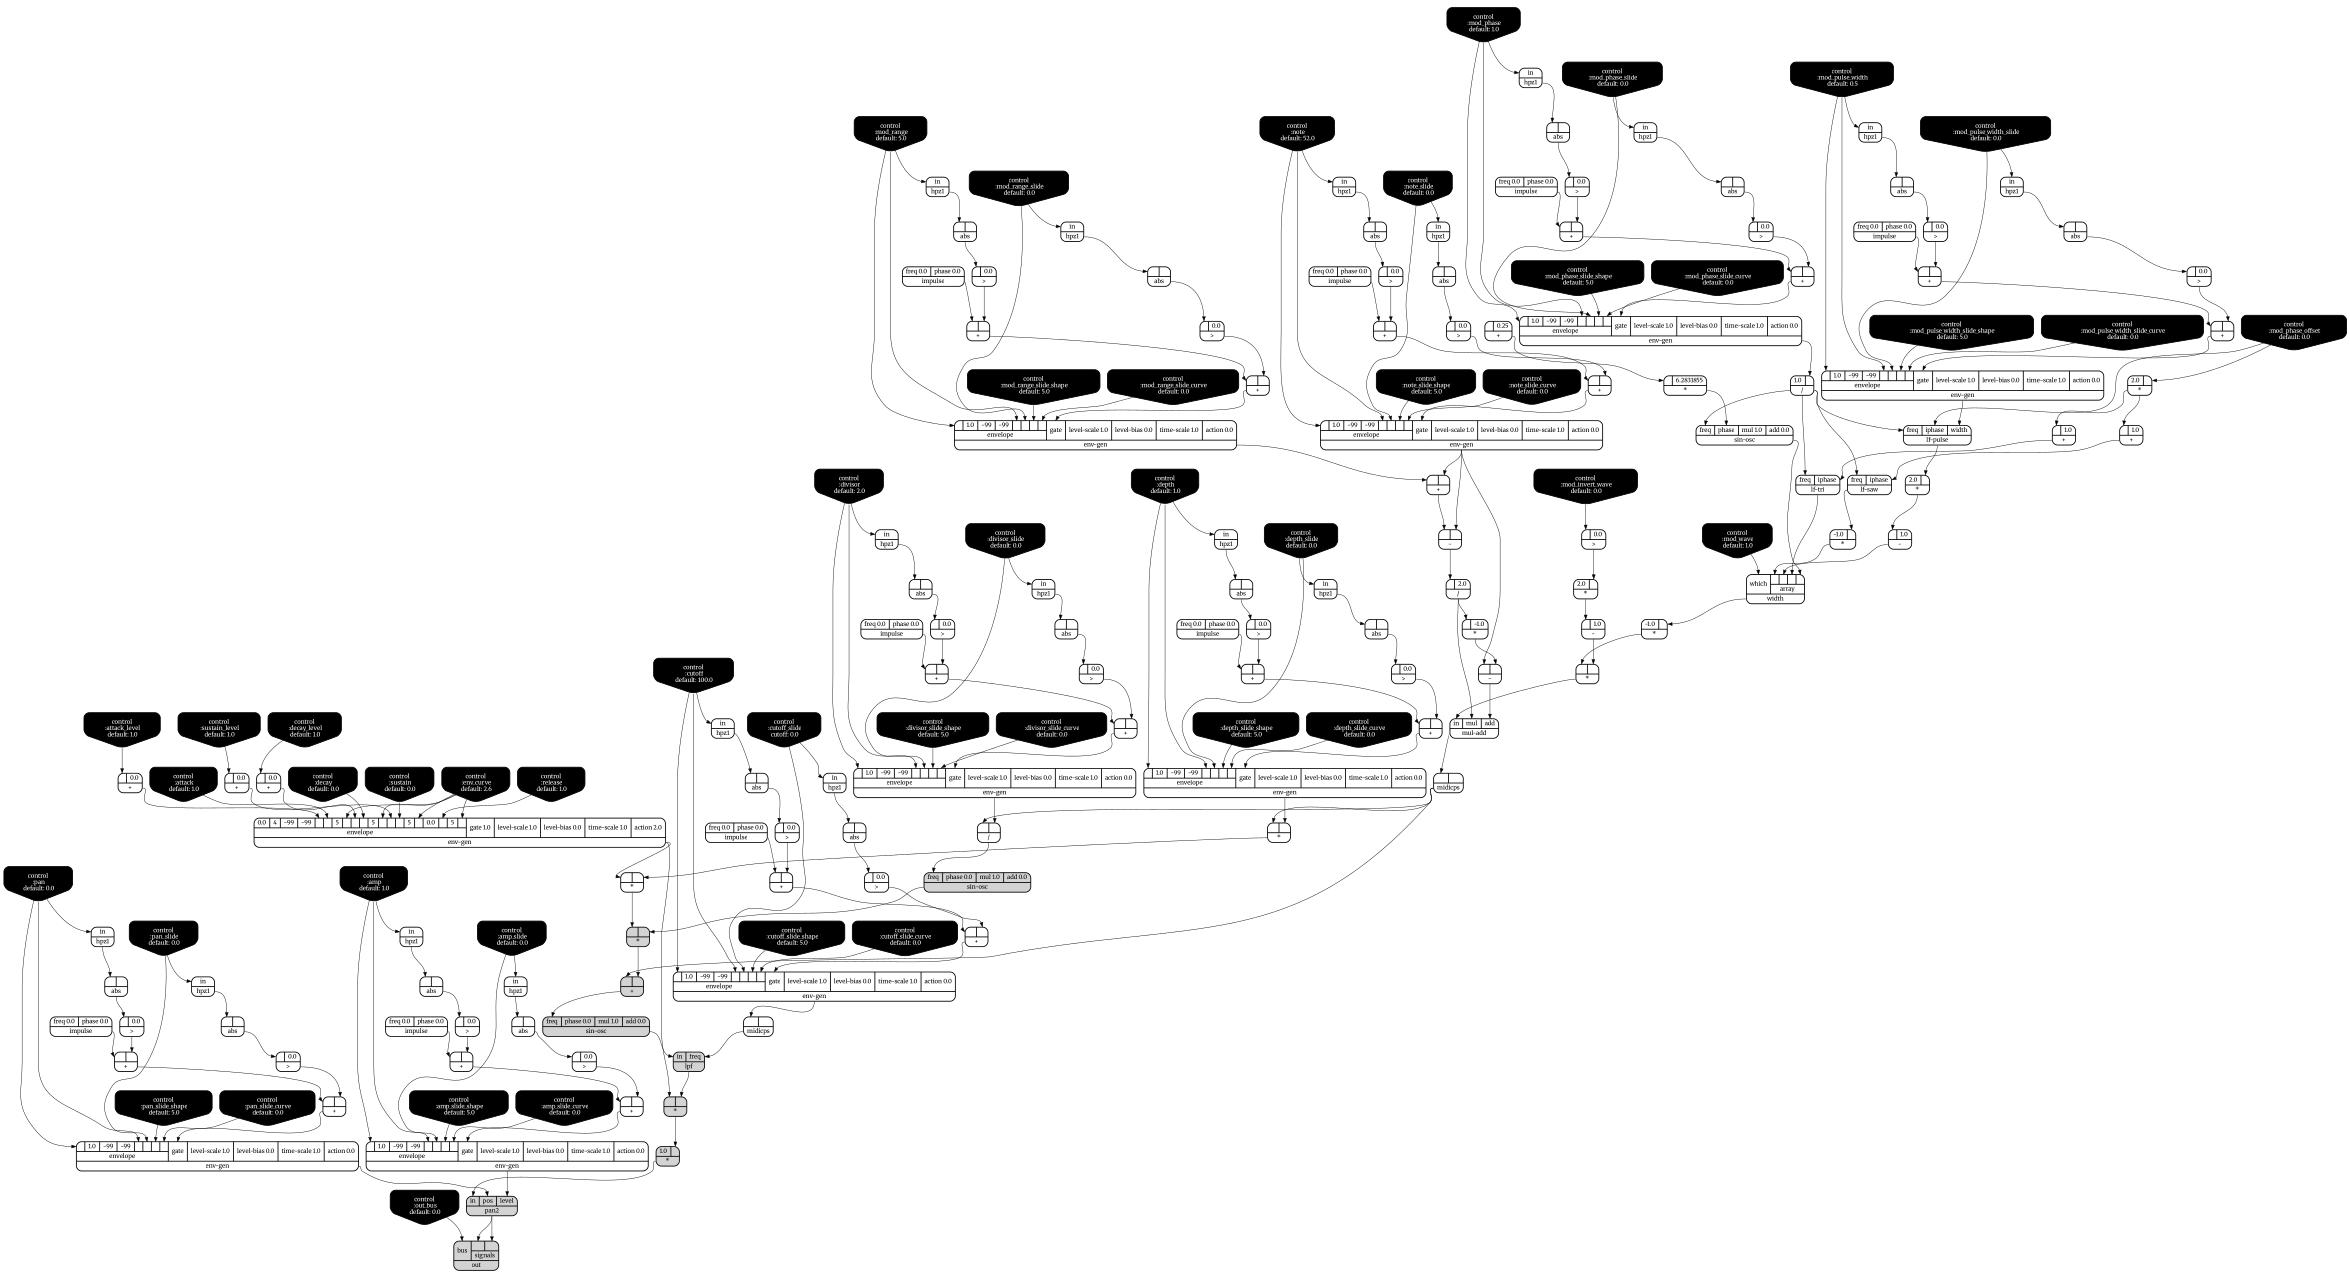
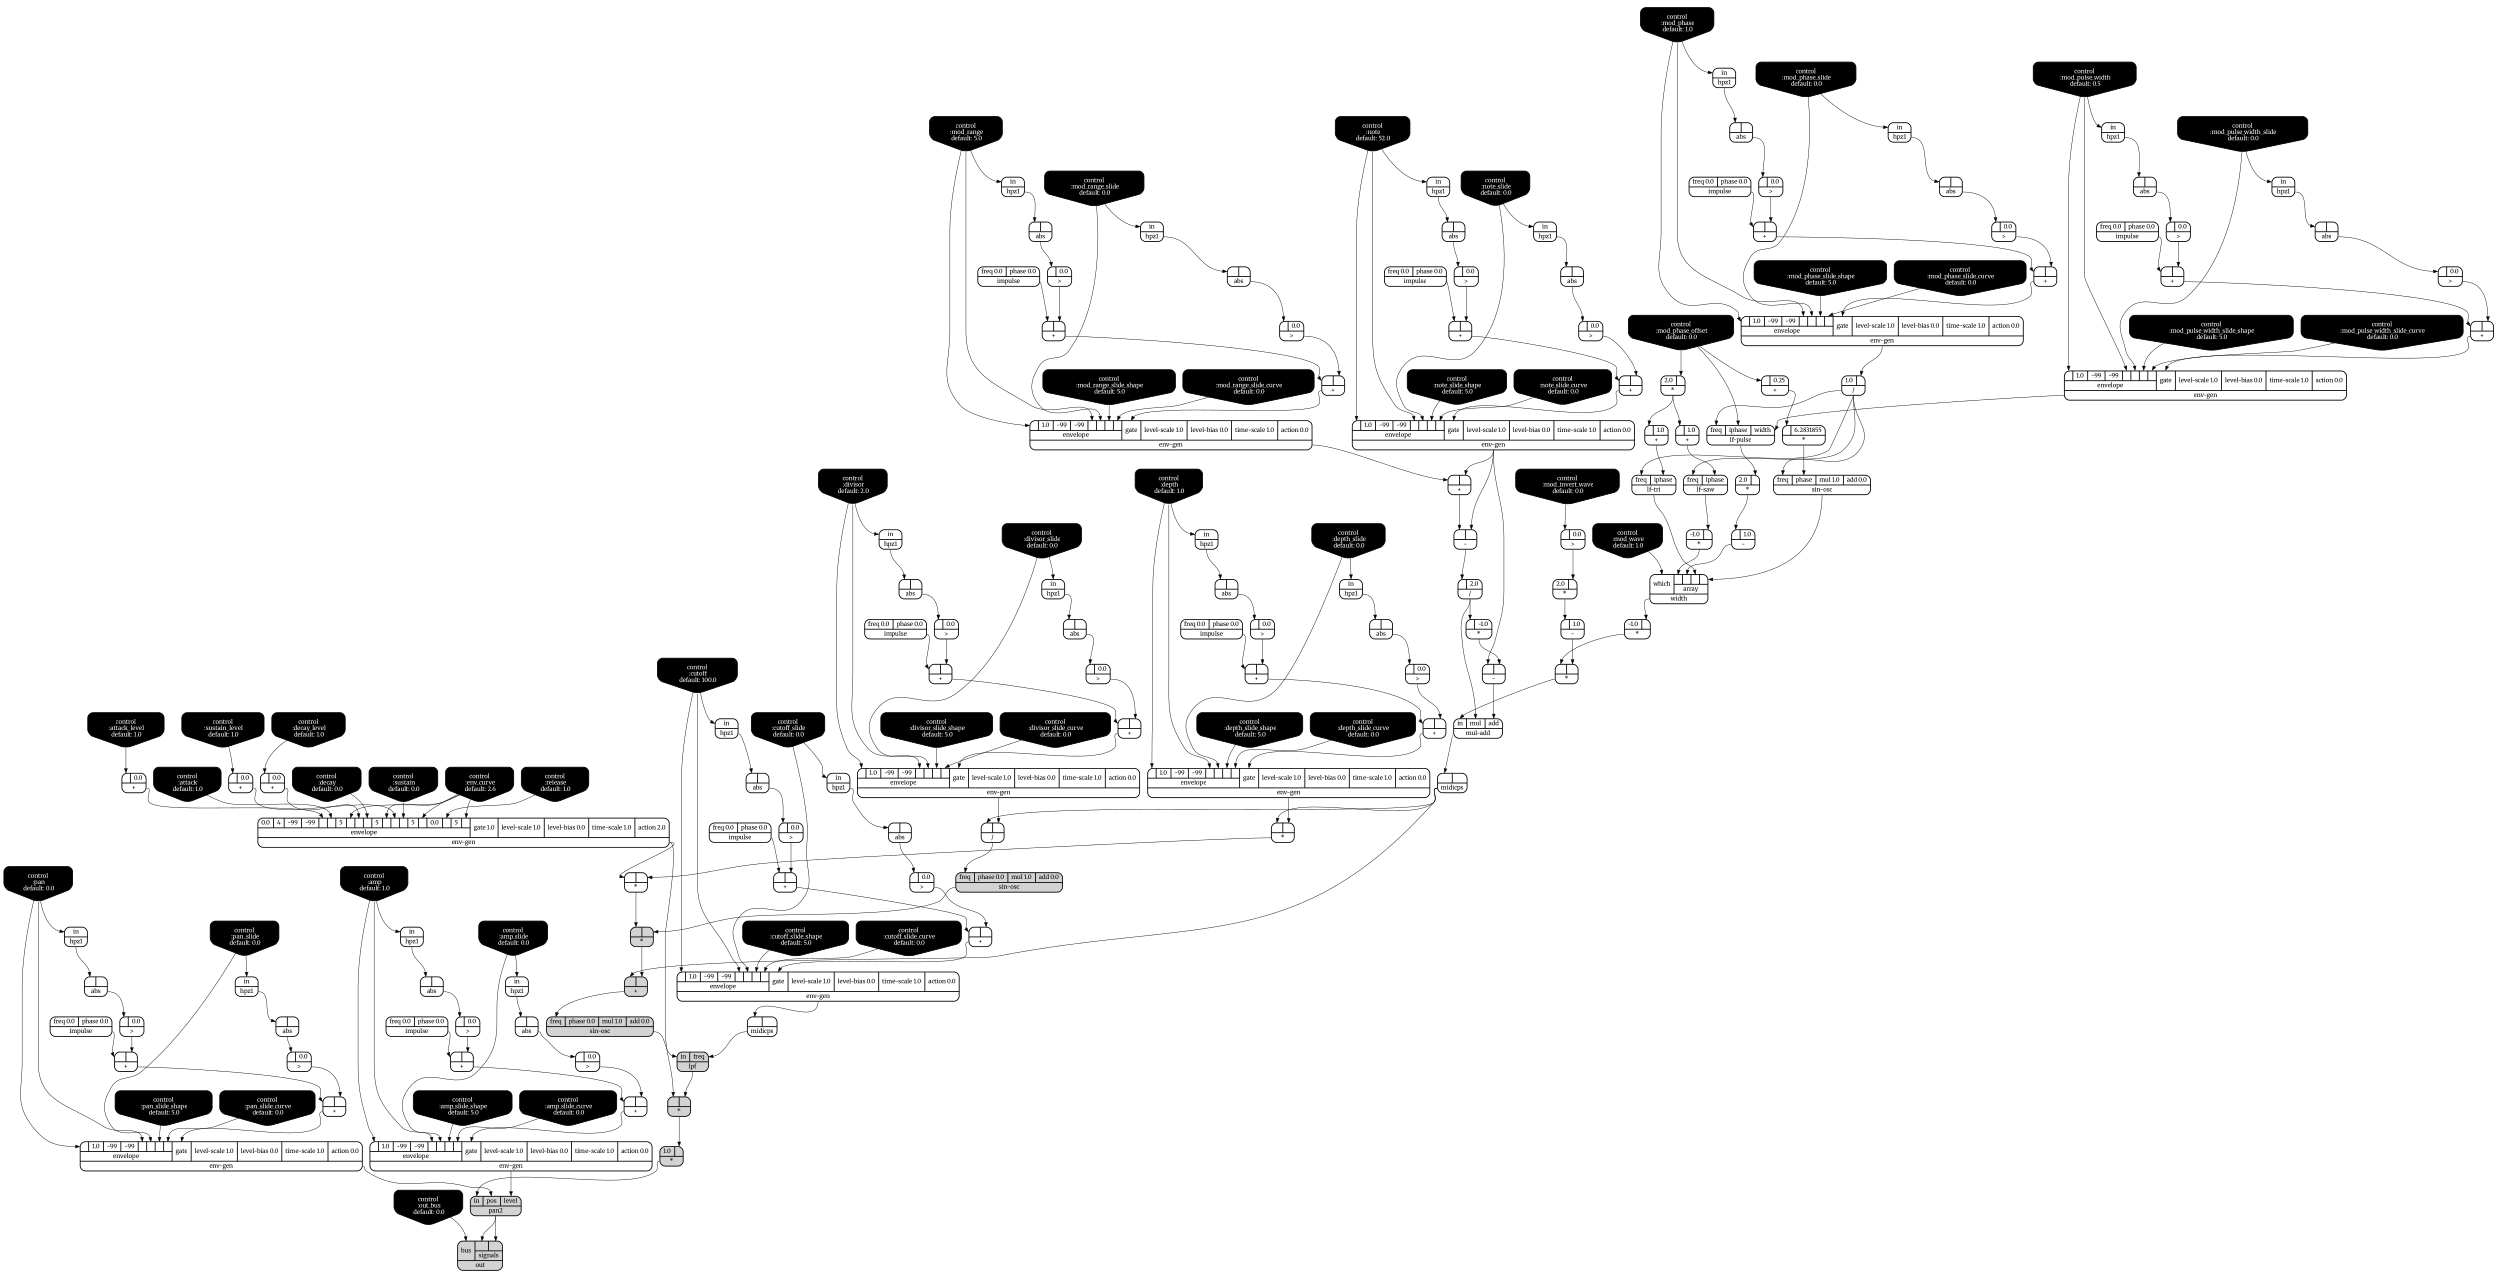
none -> (1727, 365)
(784, 729) -> (788, 729)
